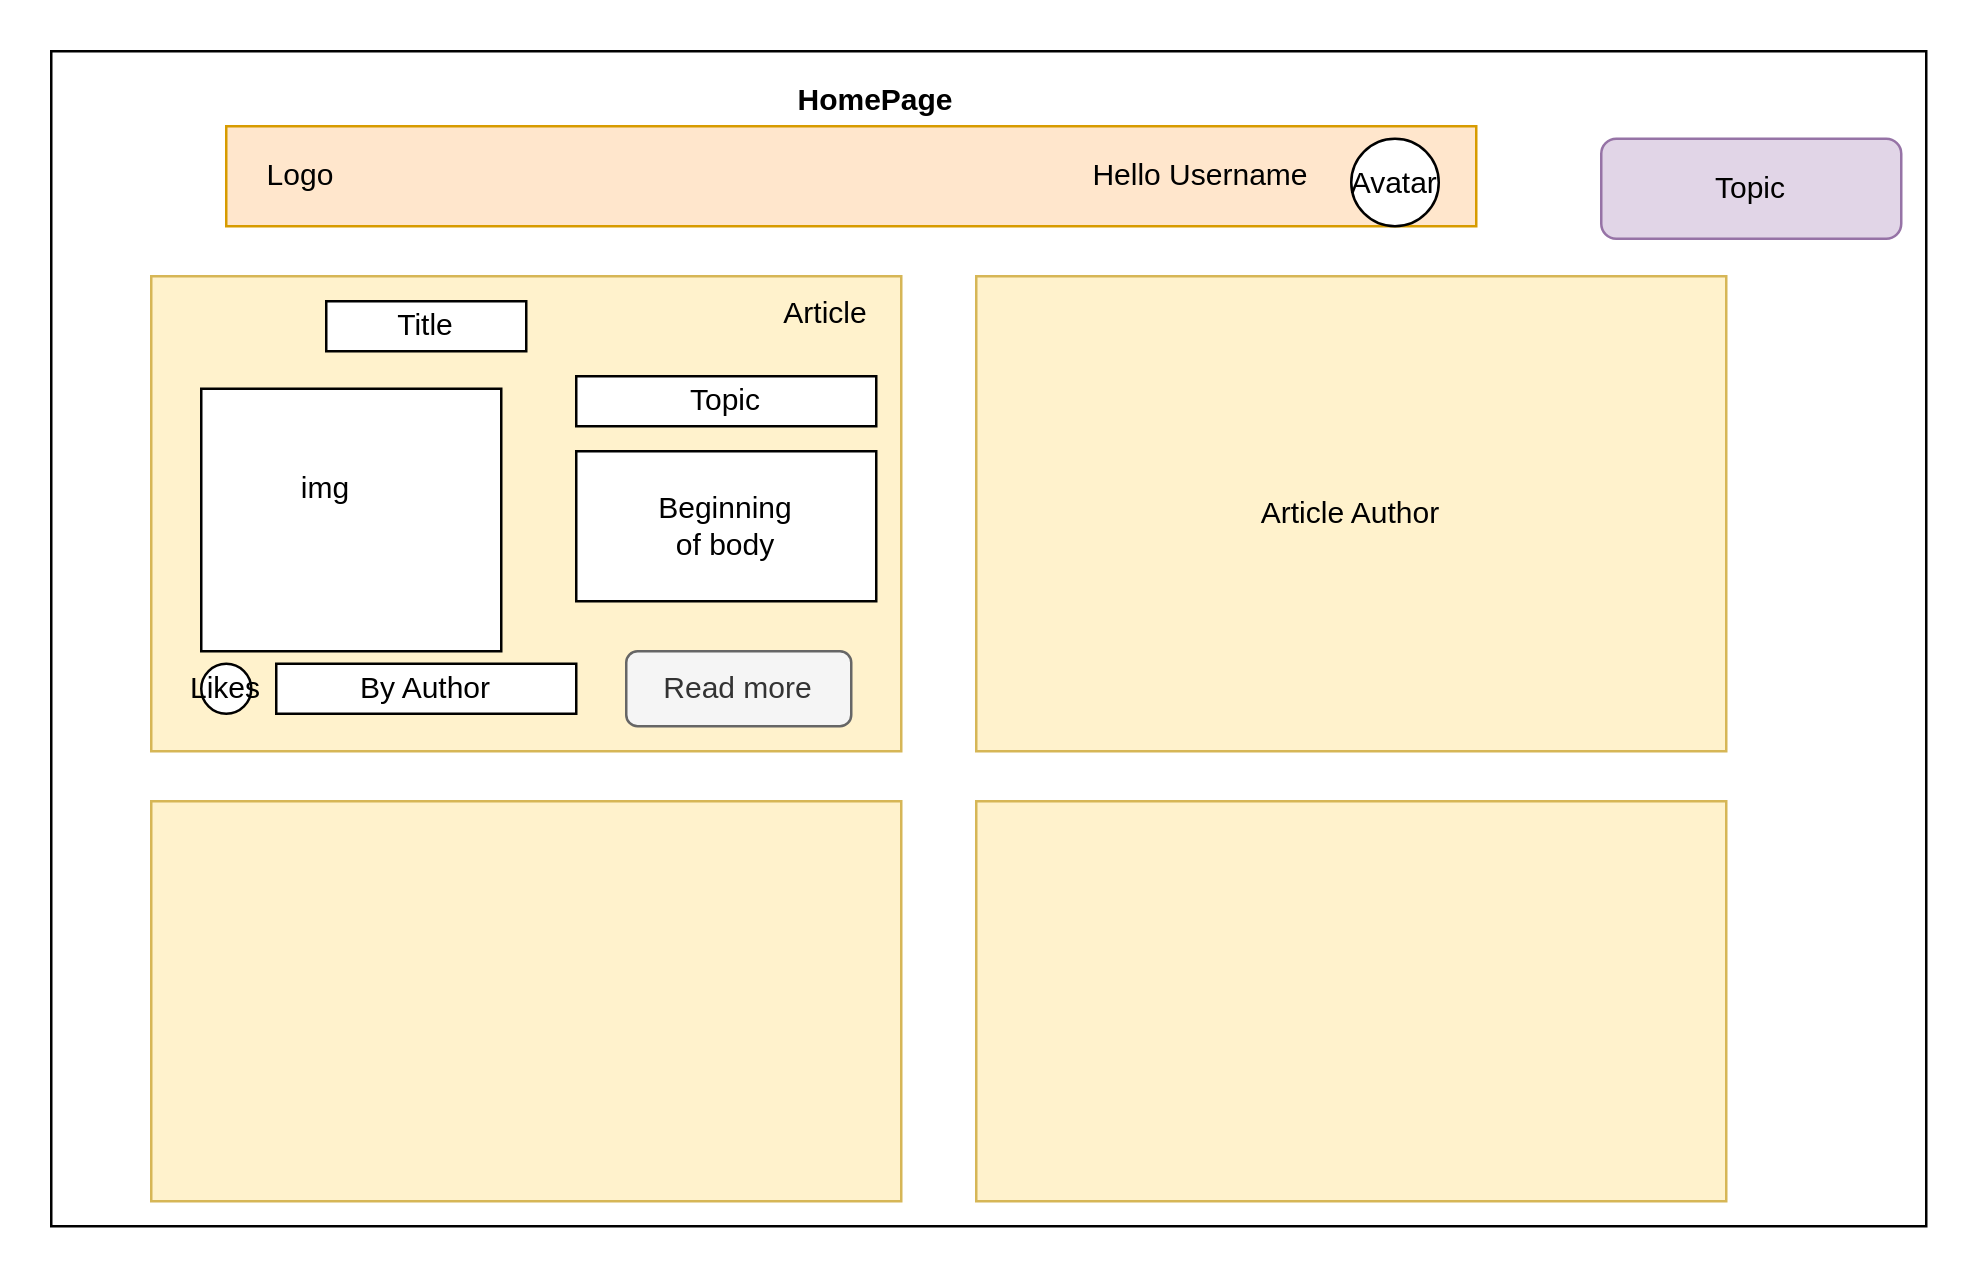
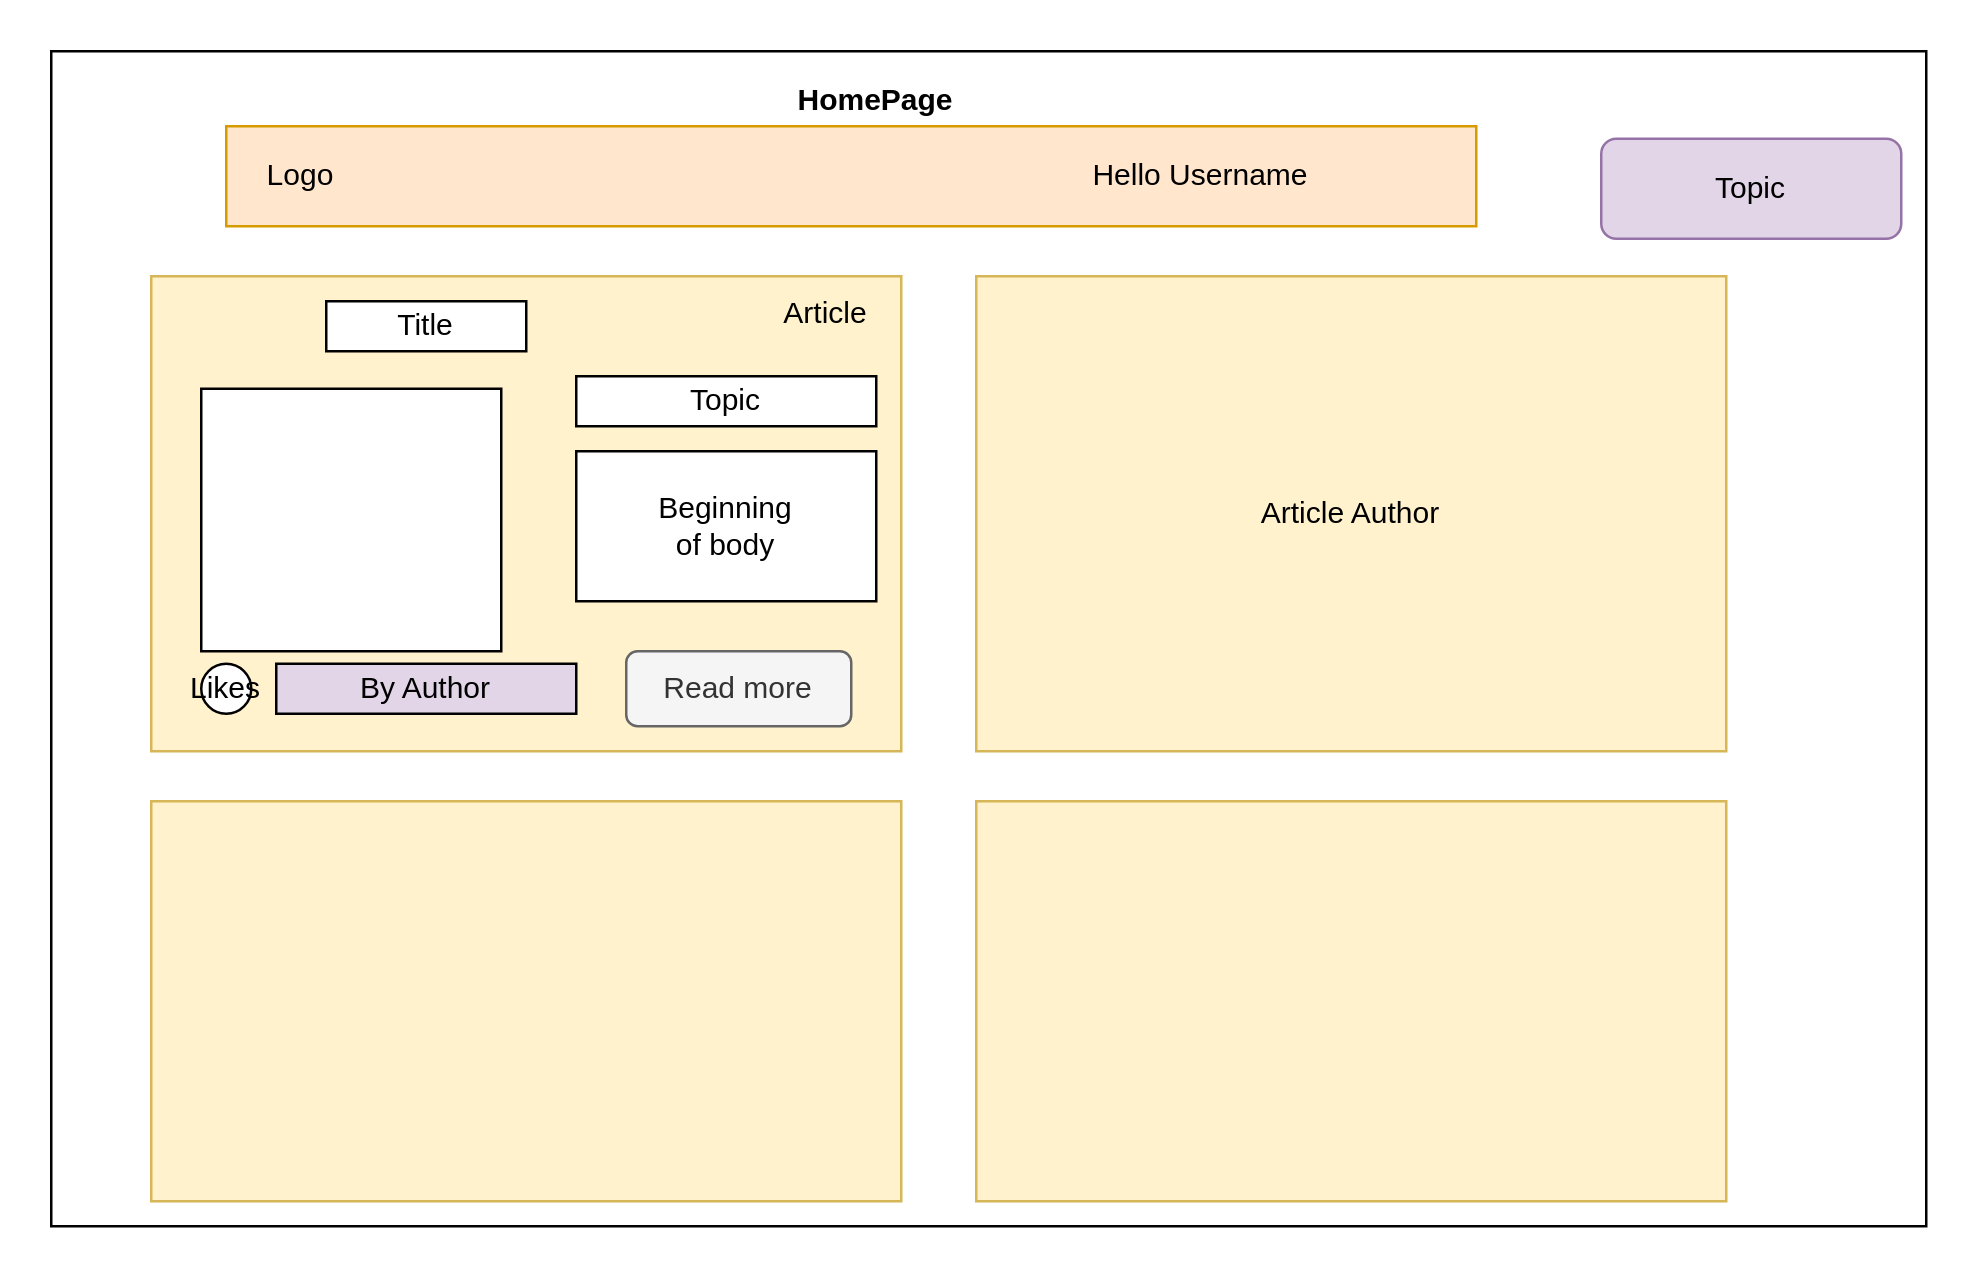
(1395, 183) -> none
(326, 489) -> none
(426, 689) -> (426, 689)
